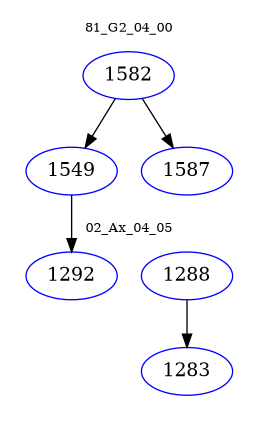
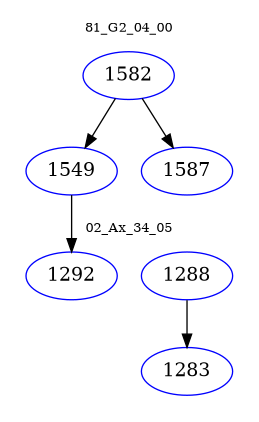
(129, 229) -> (129, 229)
